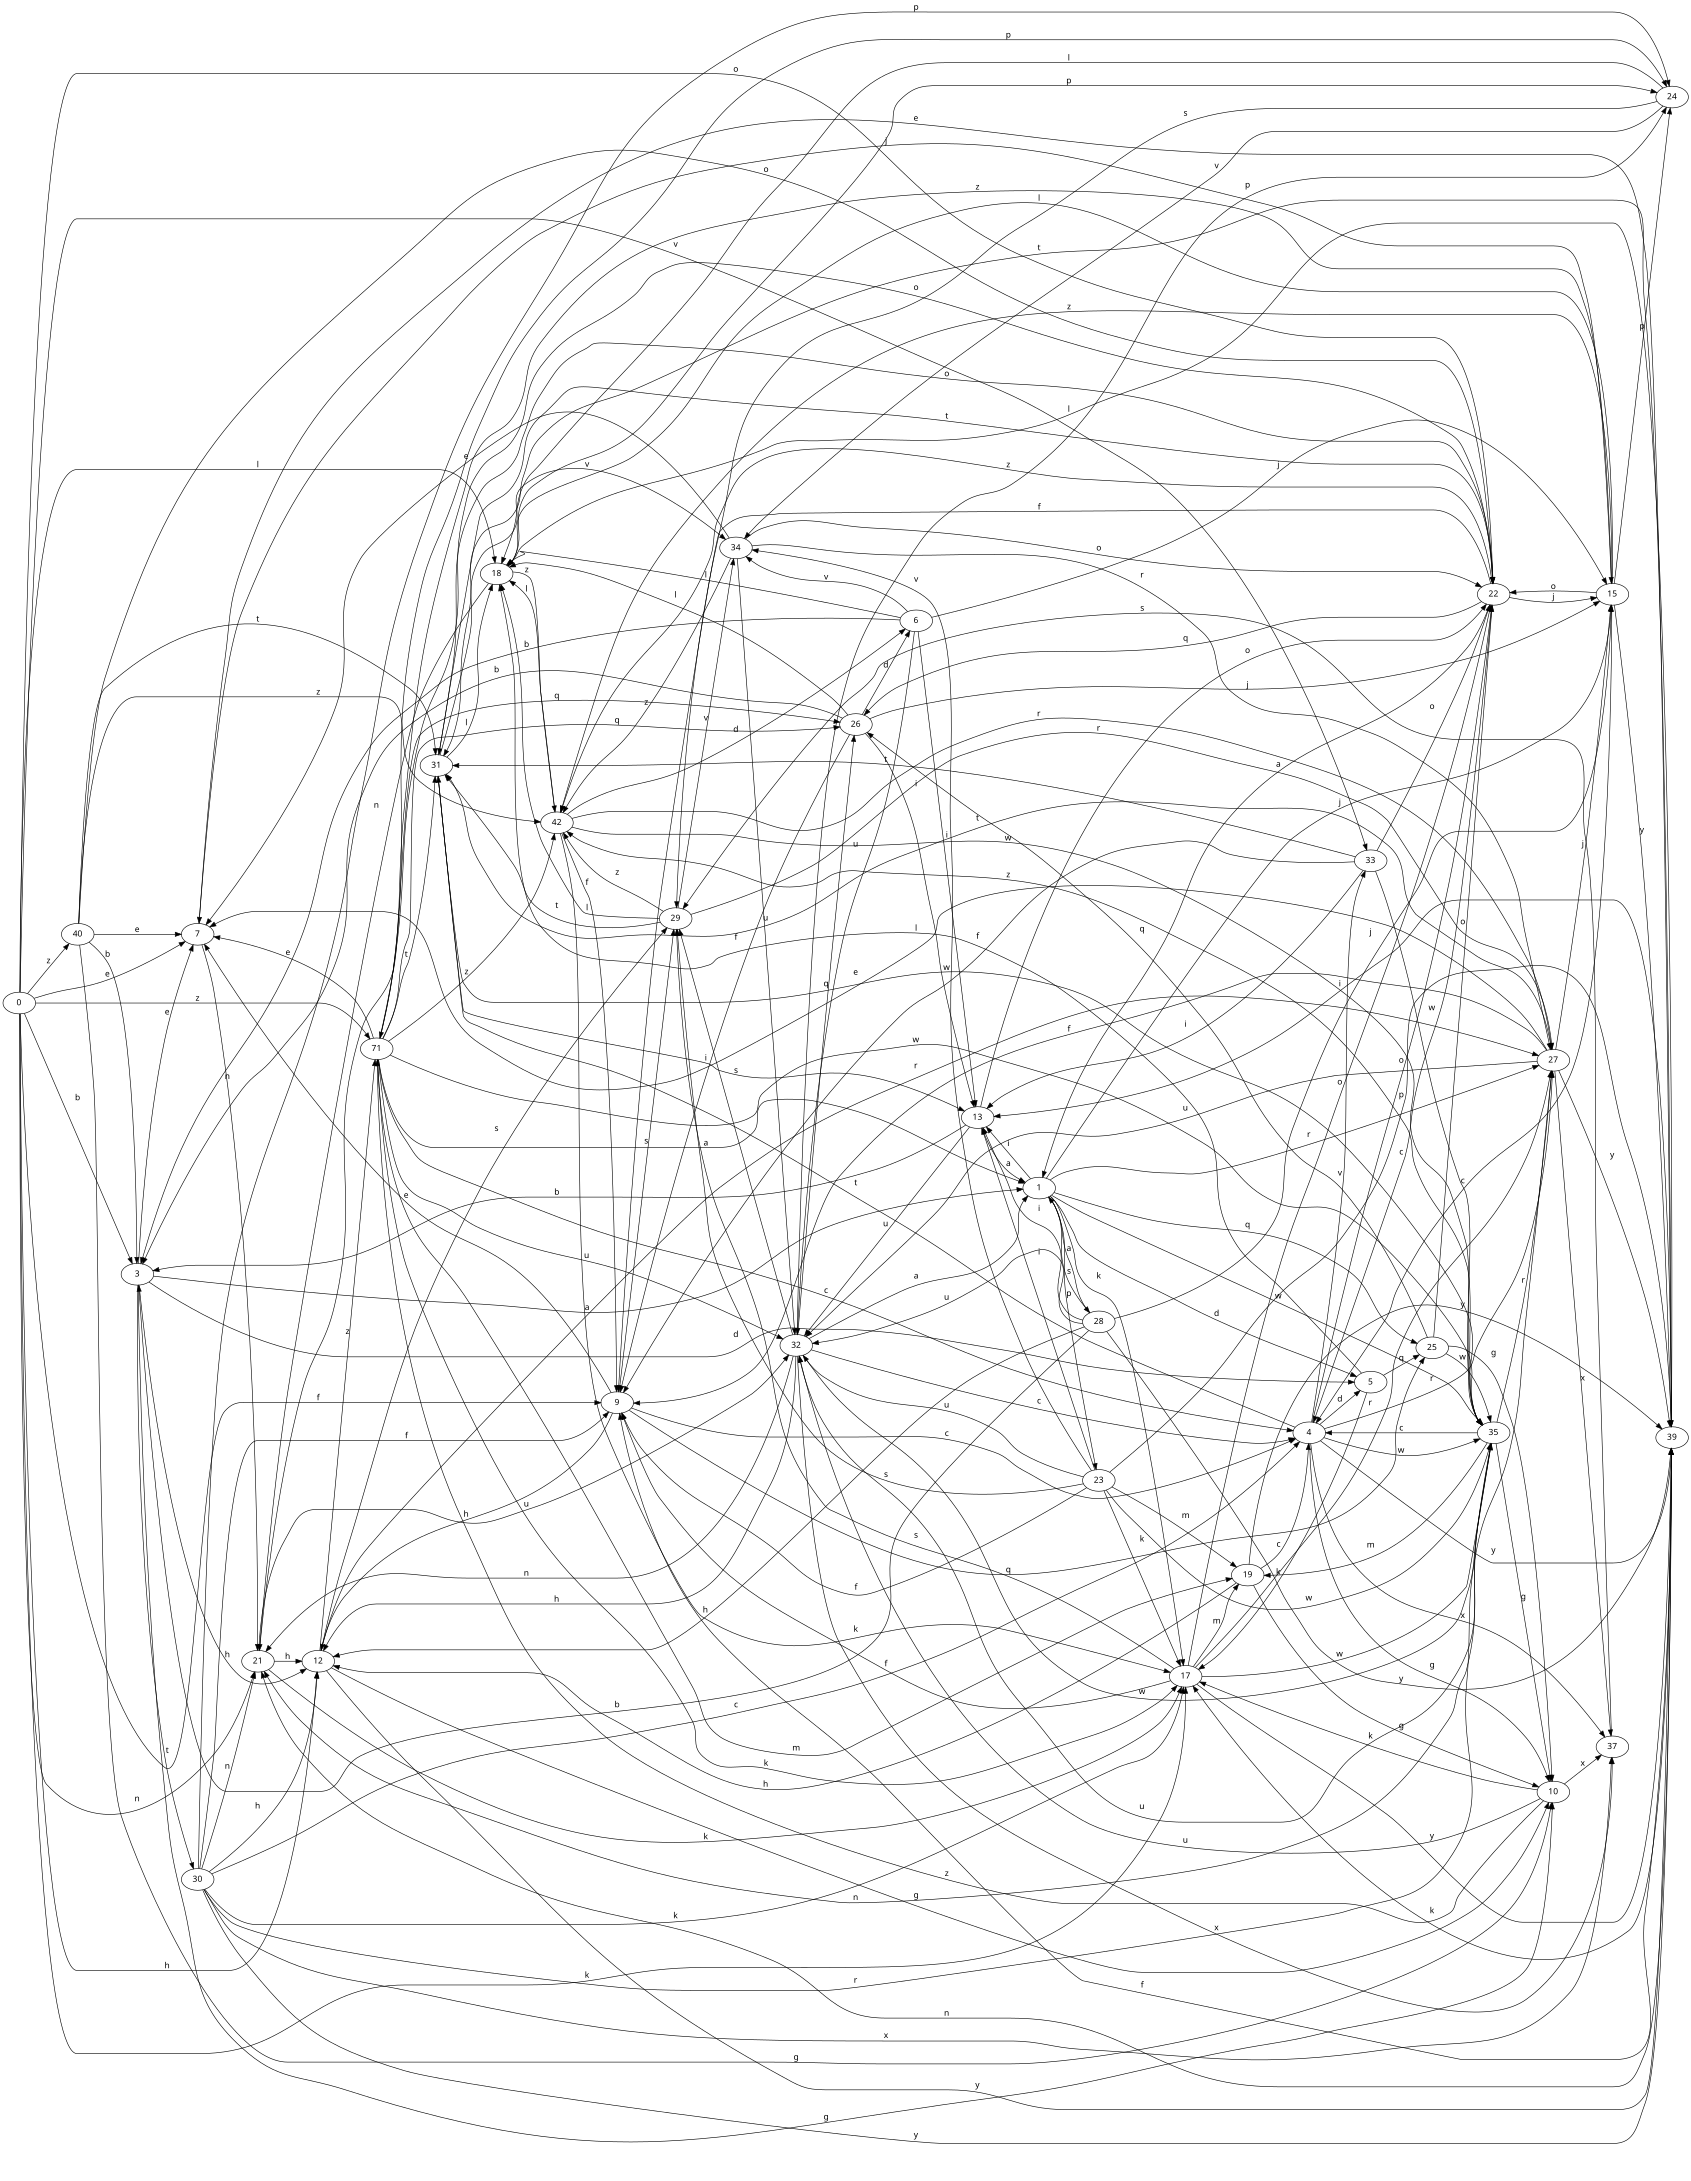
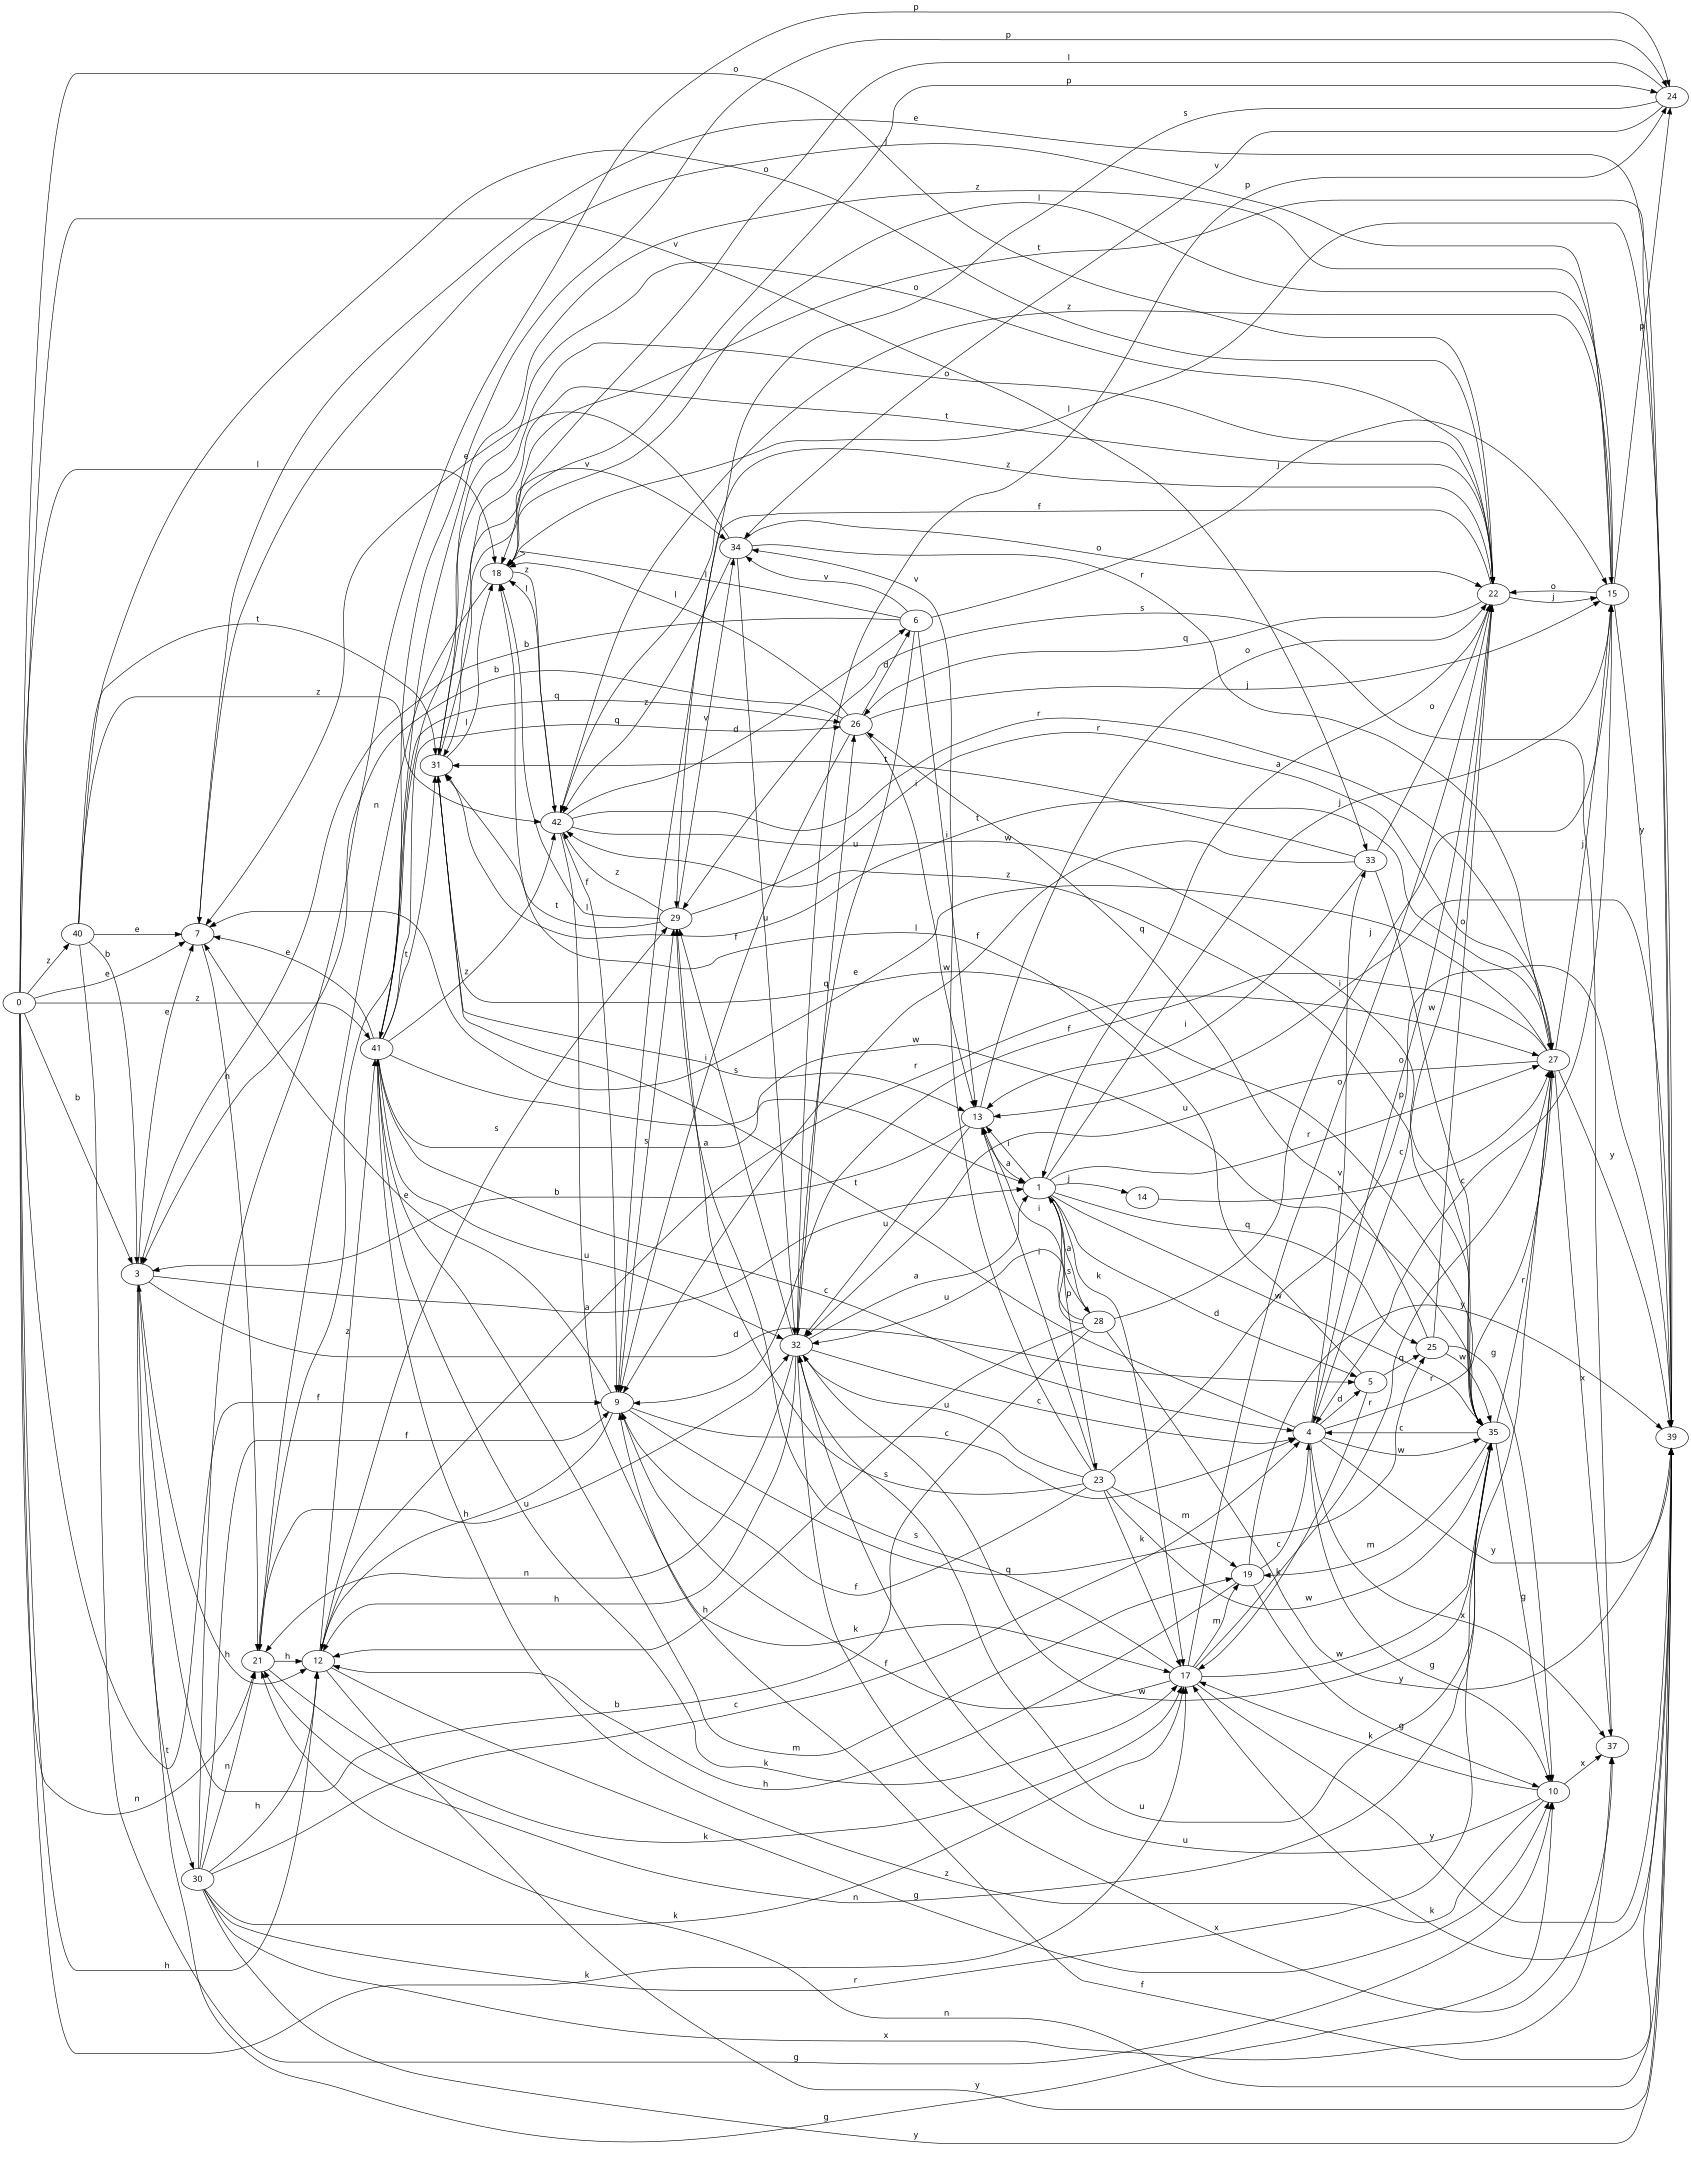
(377, 1049) -> (377, 1049)
none -> (1142, 1198)
